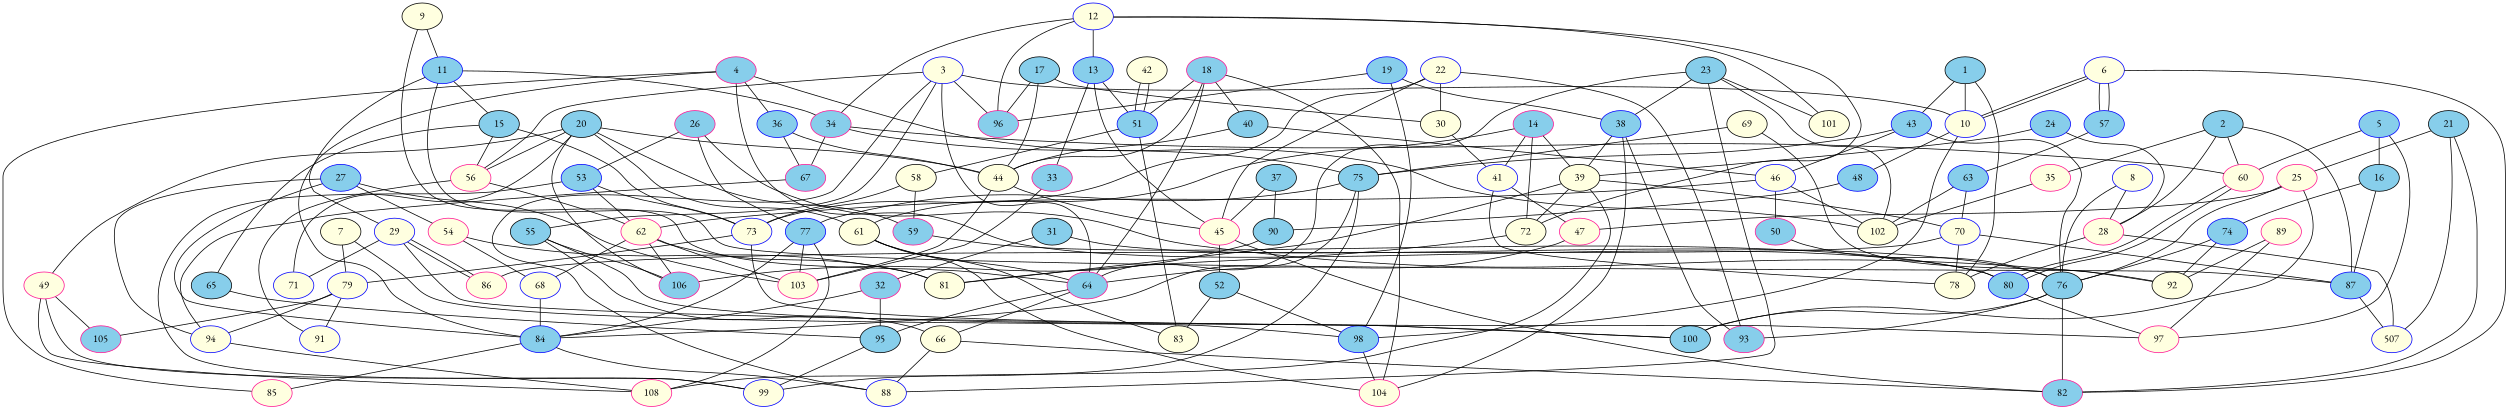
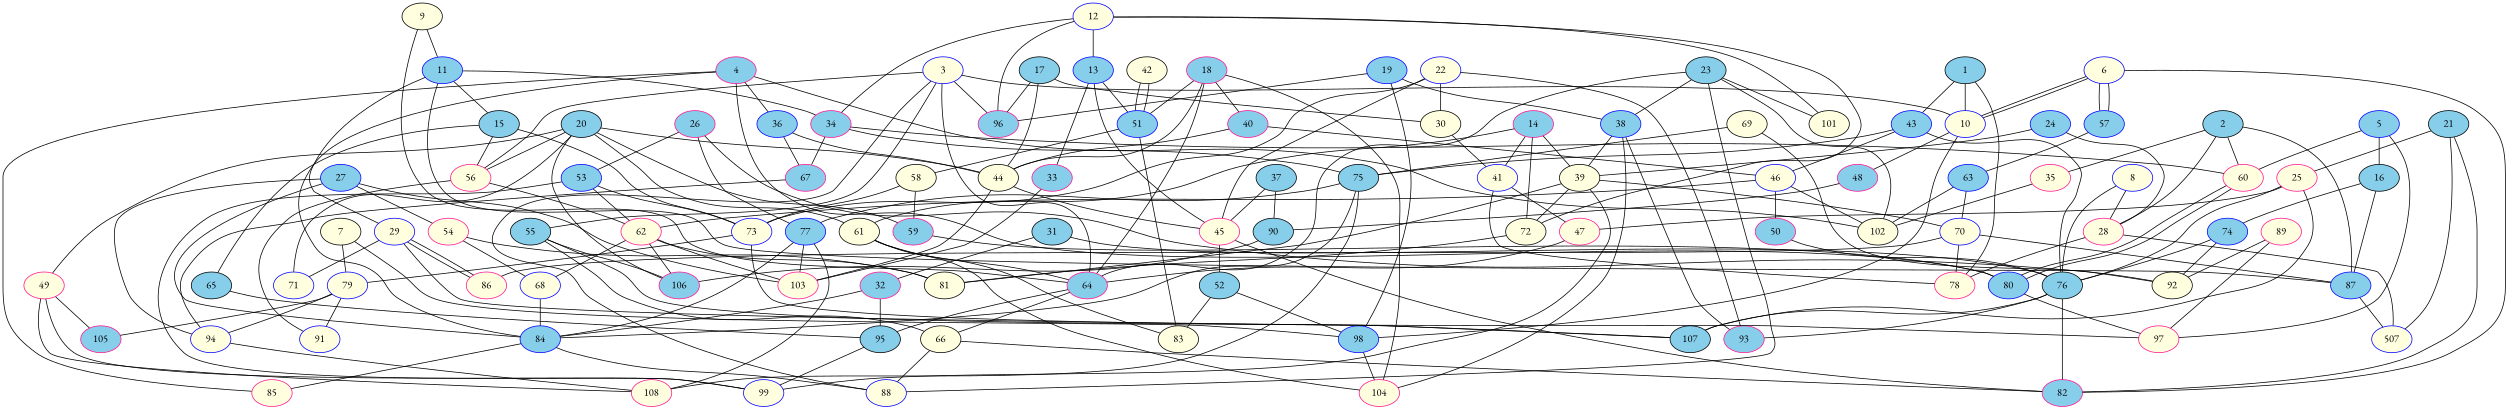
(1248, 124) -> (1248, 124)
(1858, 178) -> (1858, 178)
(1955, 285) -> (1955, 285)
(1690, 339) -> (1690, 339)
